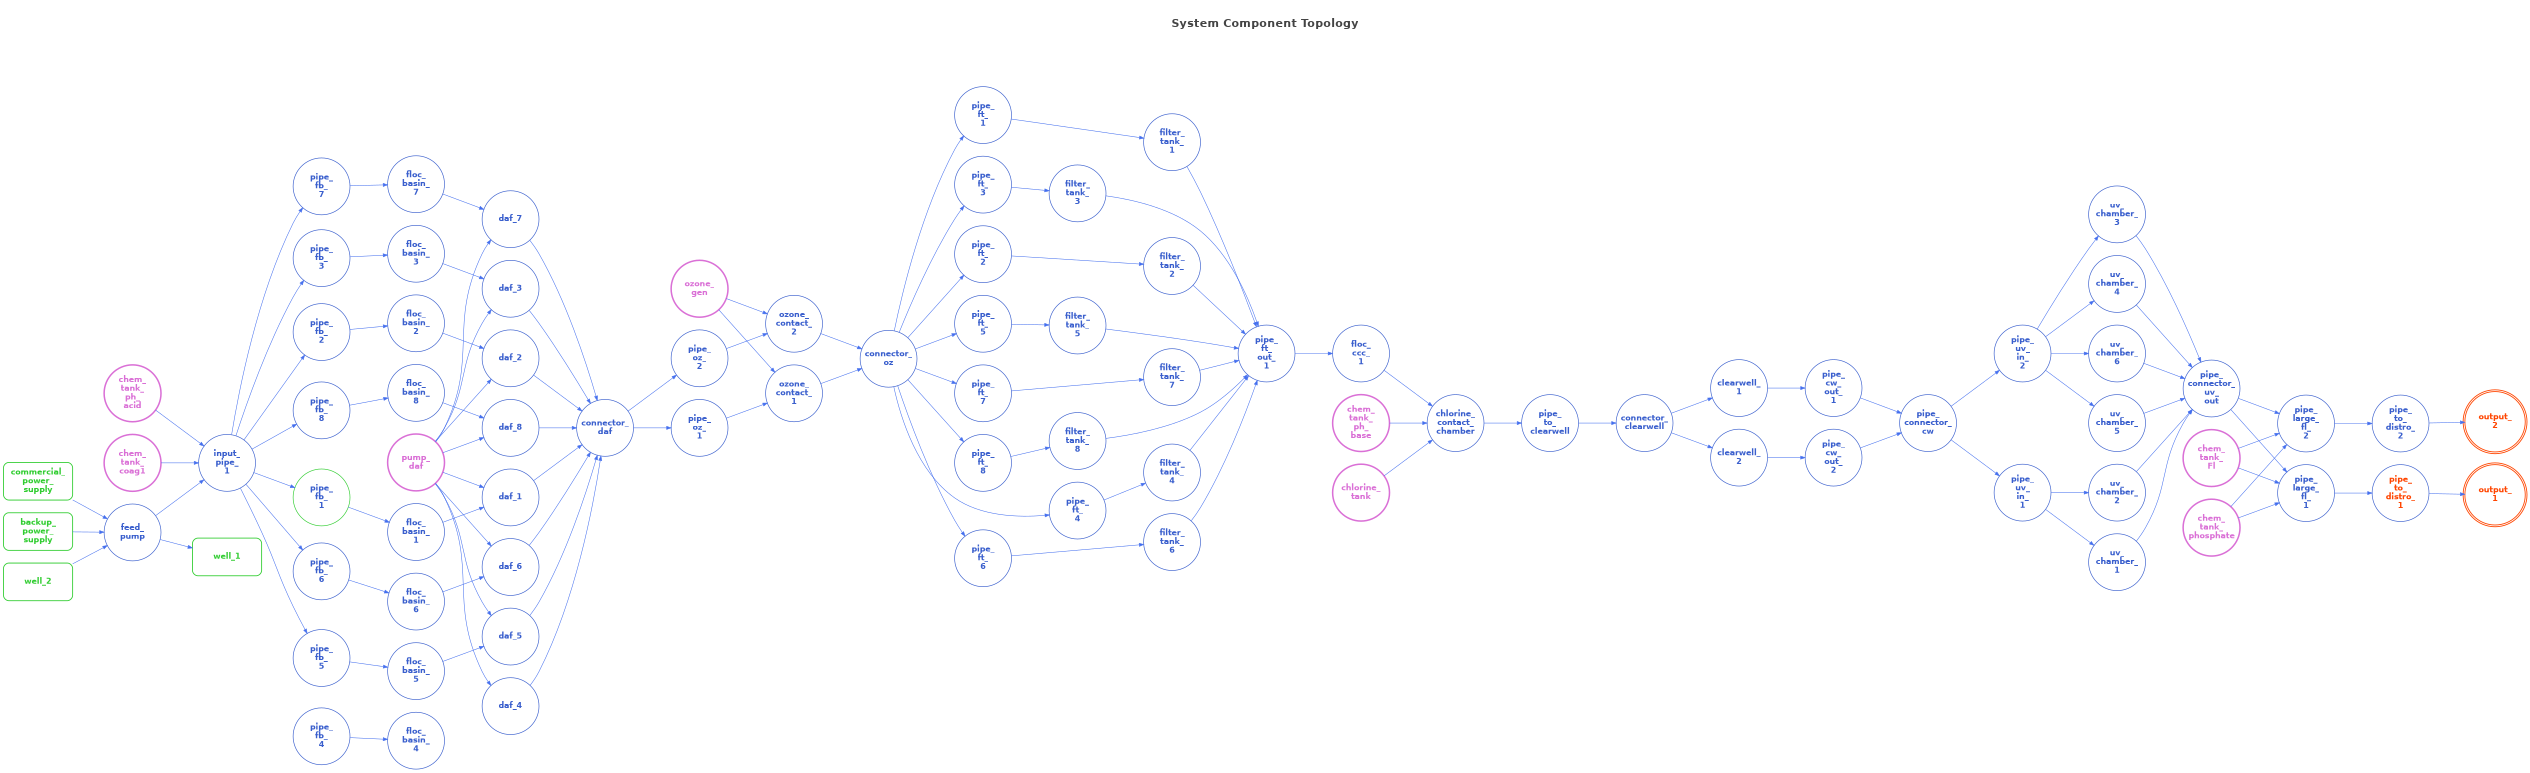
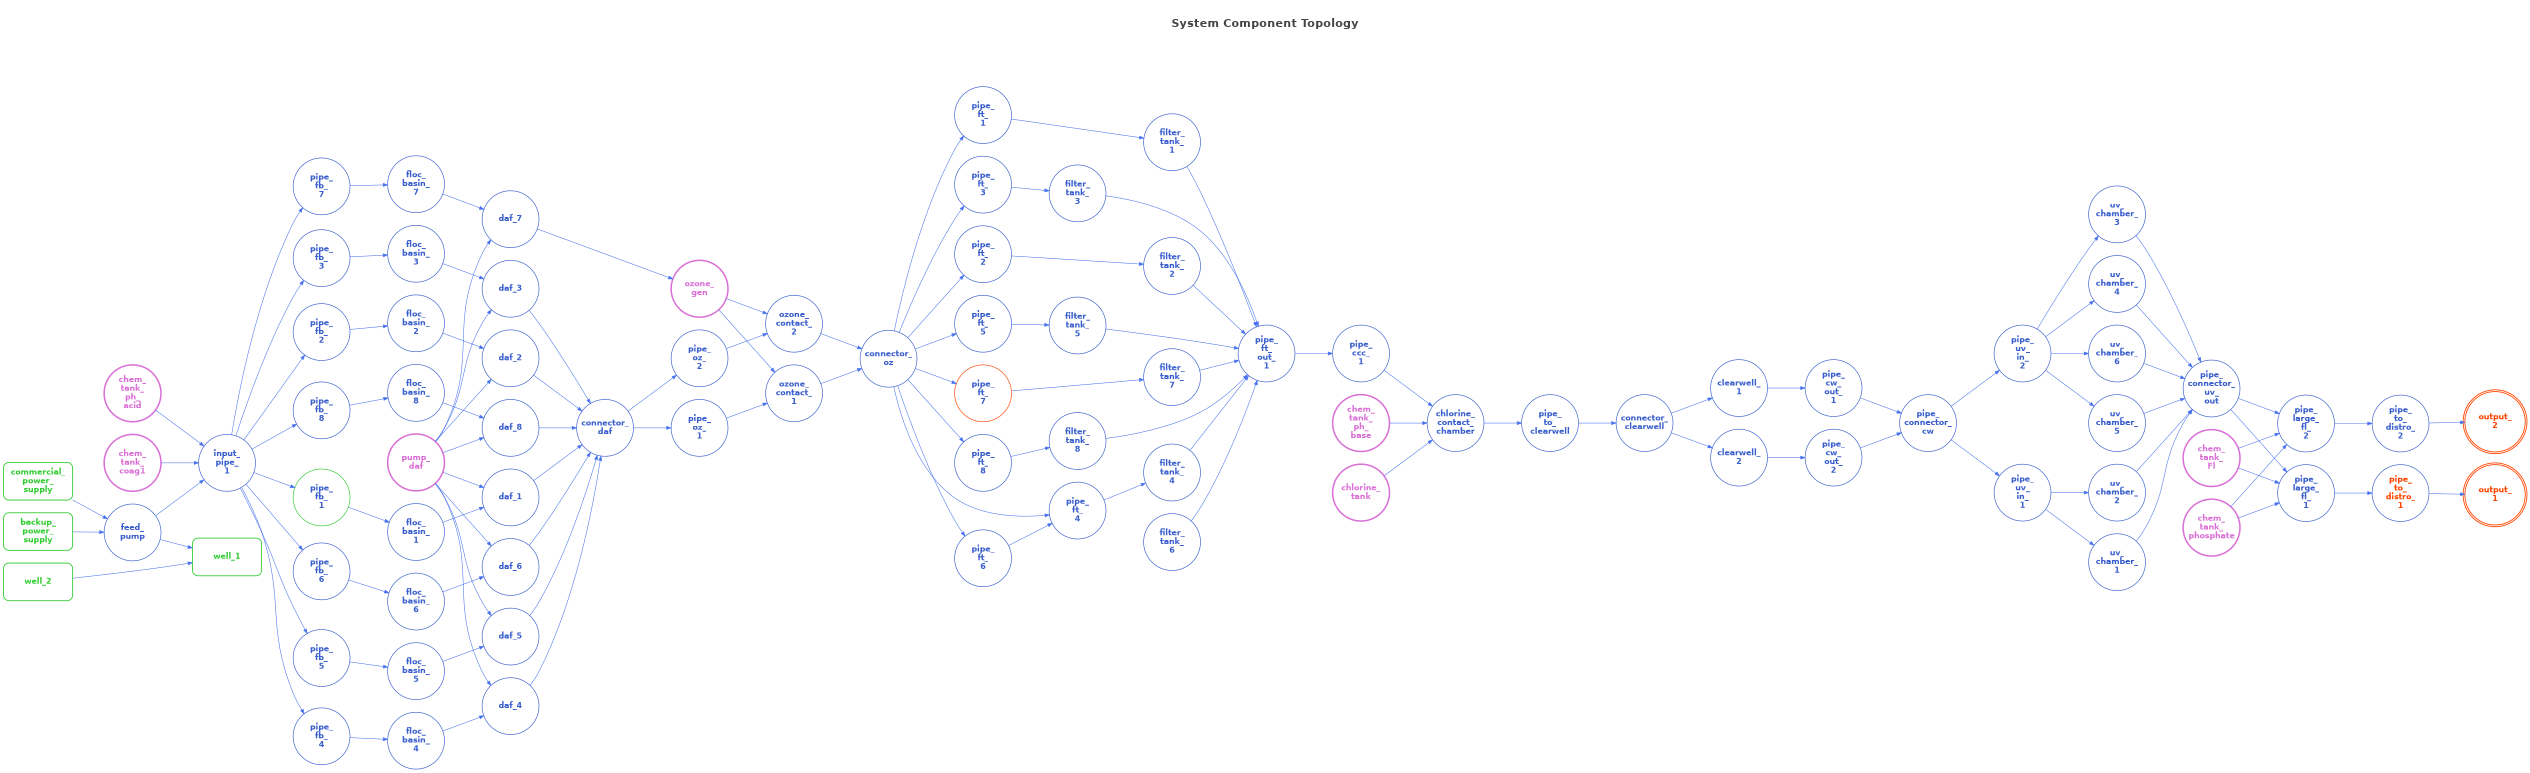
(568, 316) -> (603, 253)
(1361, 354) -> (1361, 354)
(983, 393) -> (983, 393)
(1075, 550) -> (1028, 535)
(88, 556) -> (130, 571)
none -> (275, 598)
none -> (461, 724)
